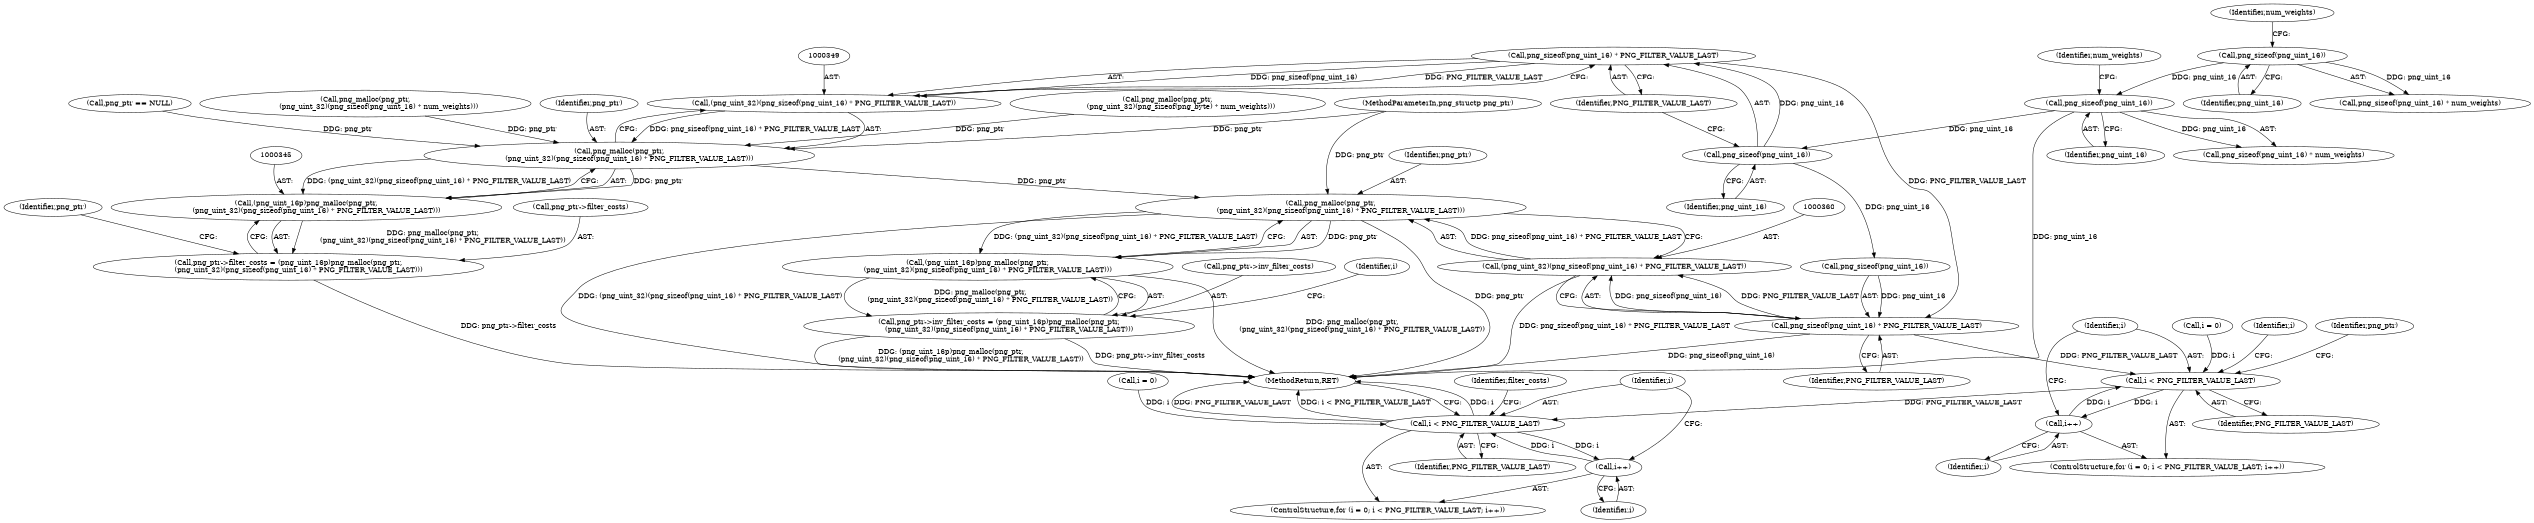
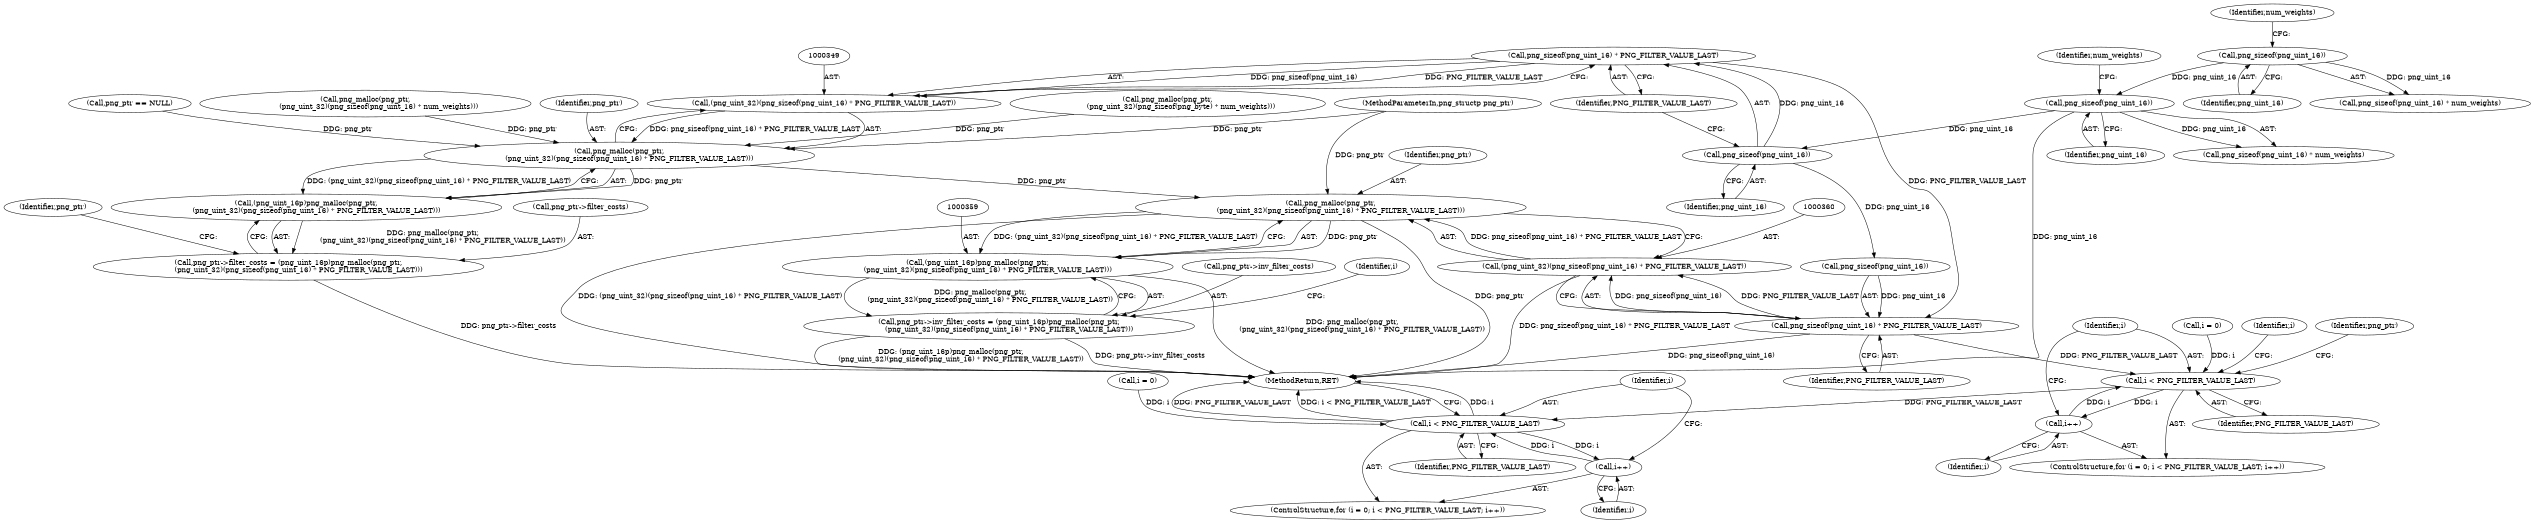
(276, 155) -> none
none -> (963, 207)
(1510, 381) -> none
